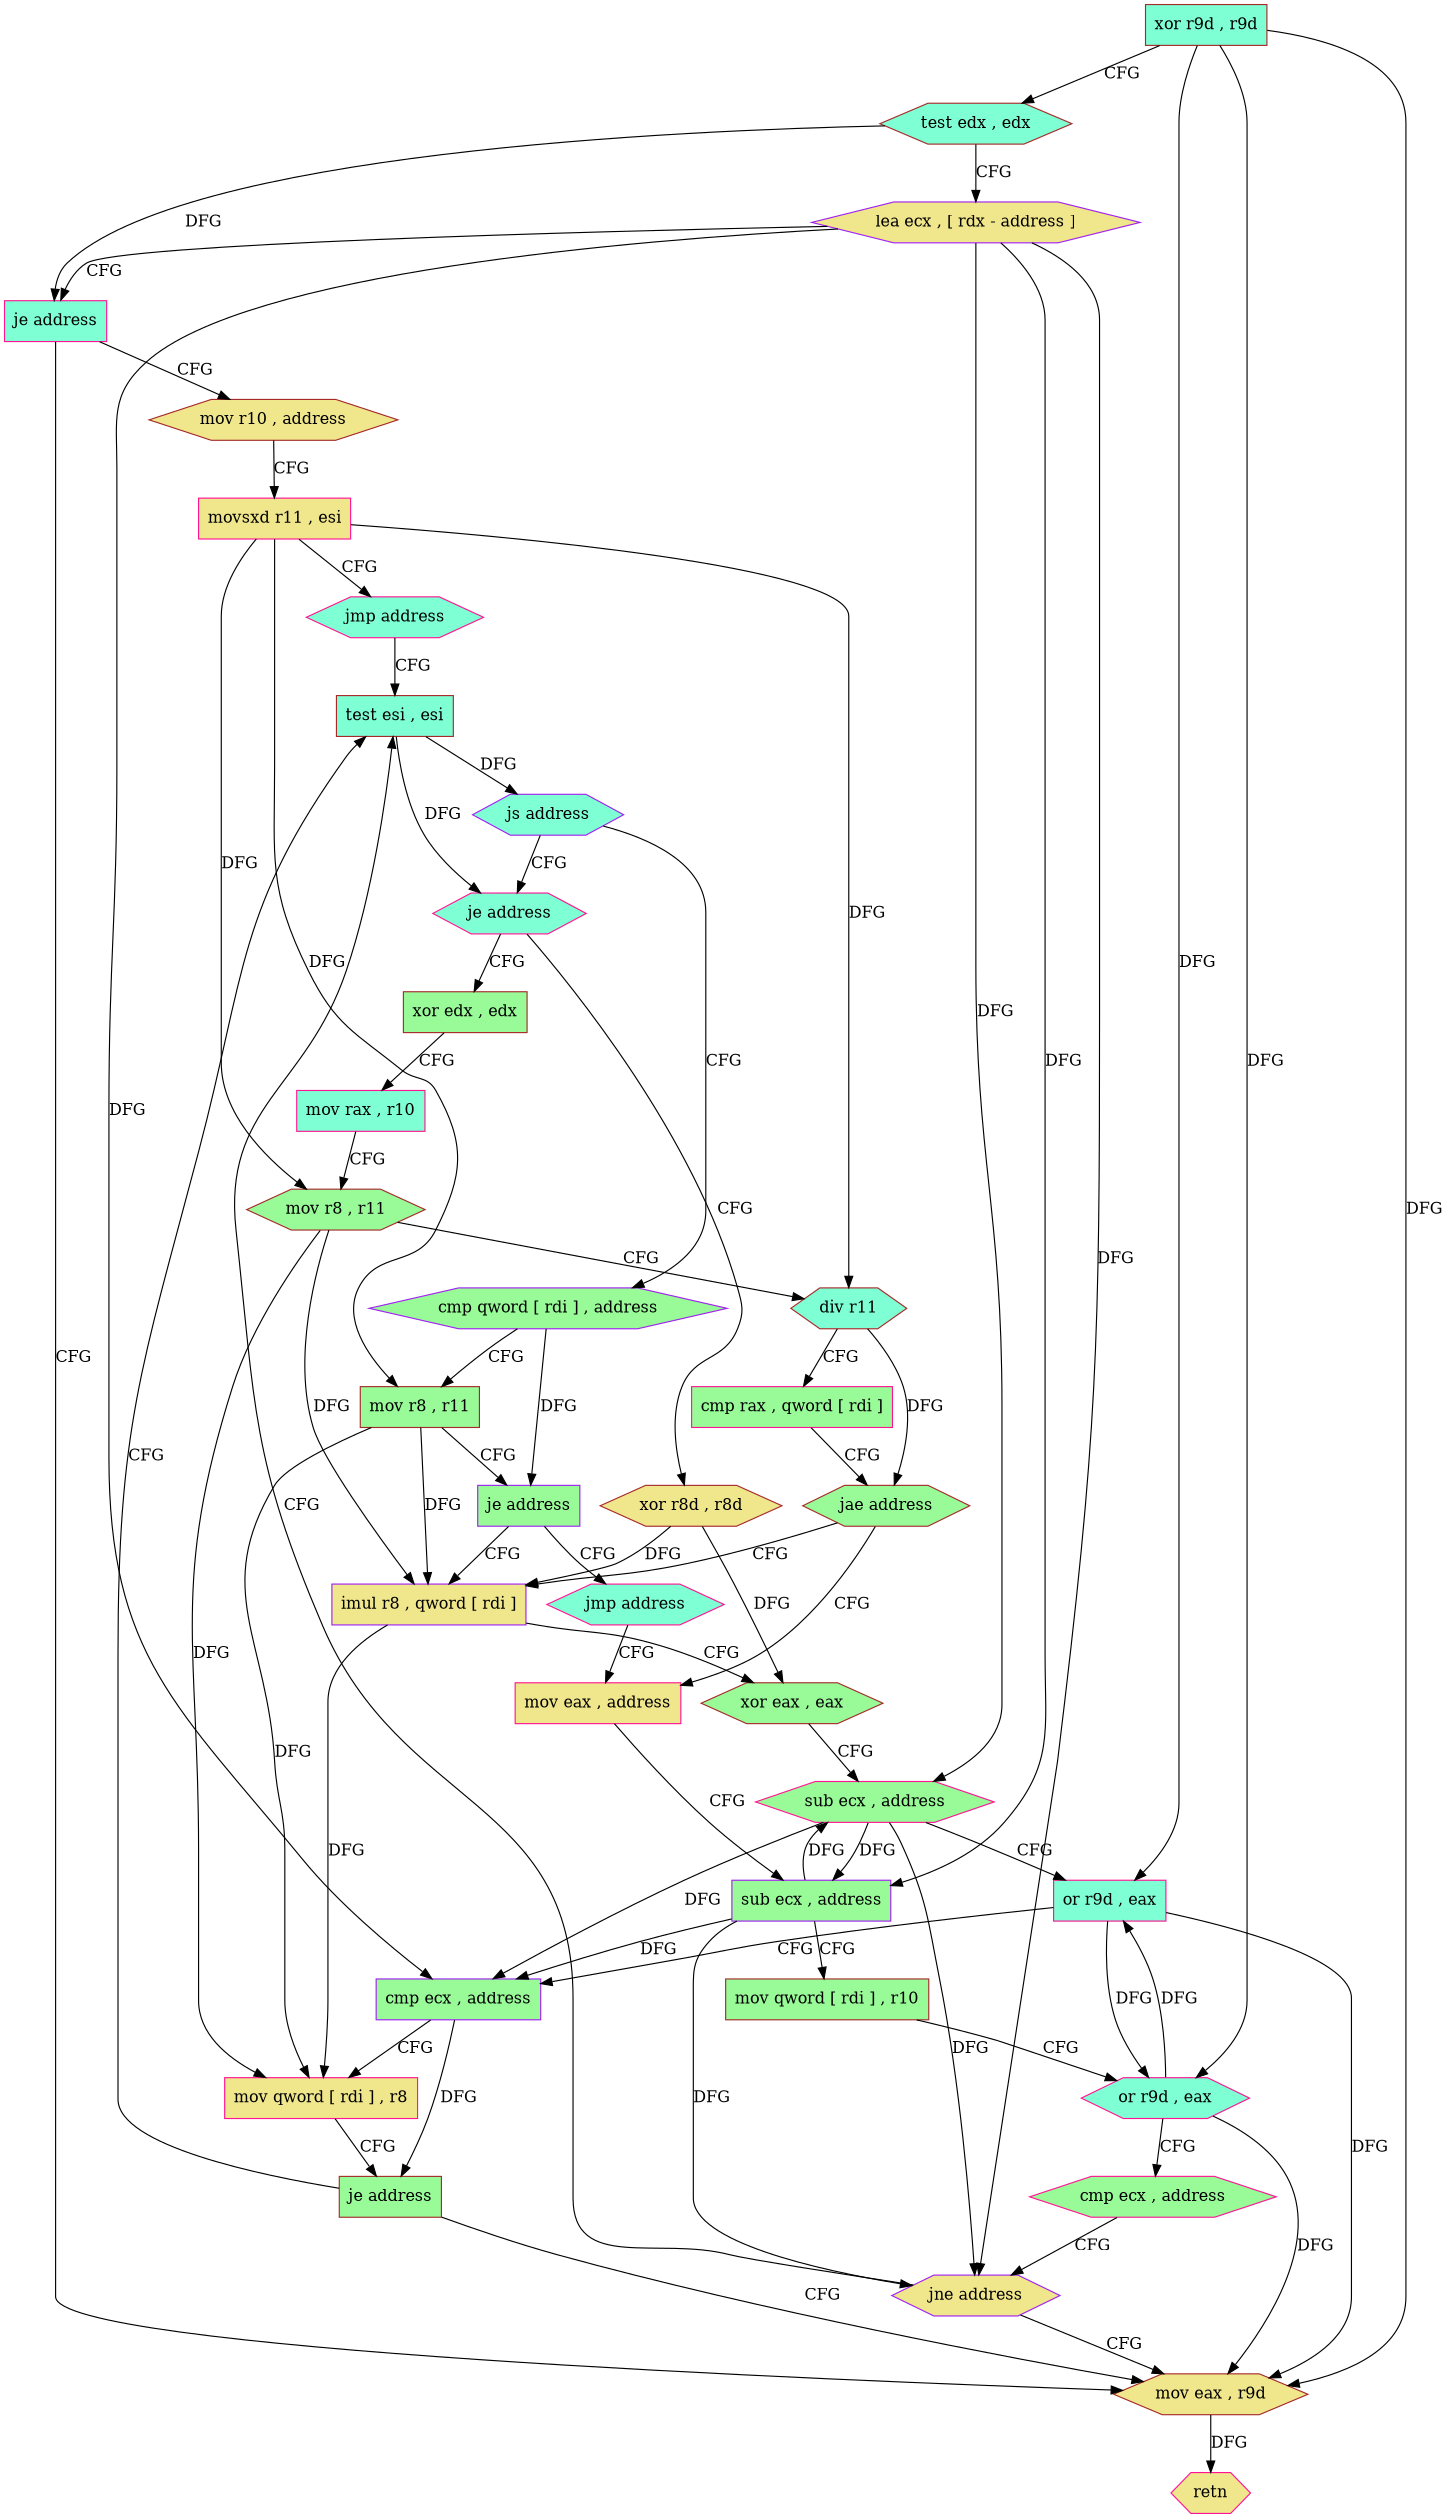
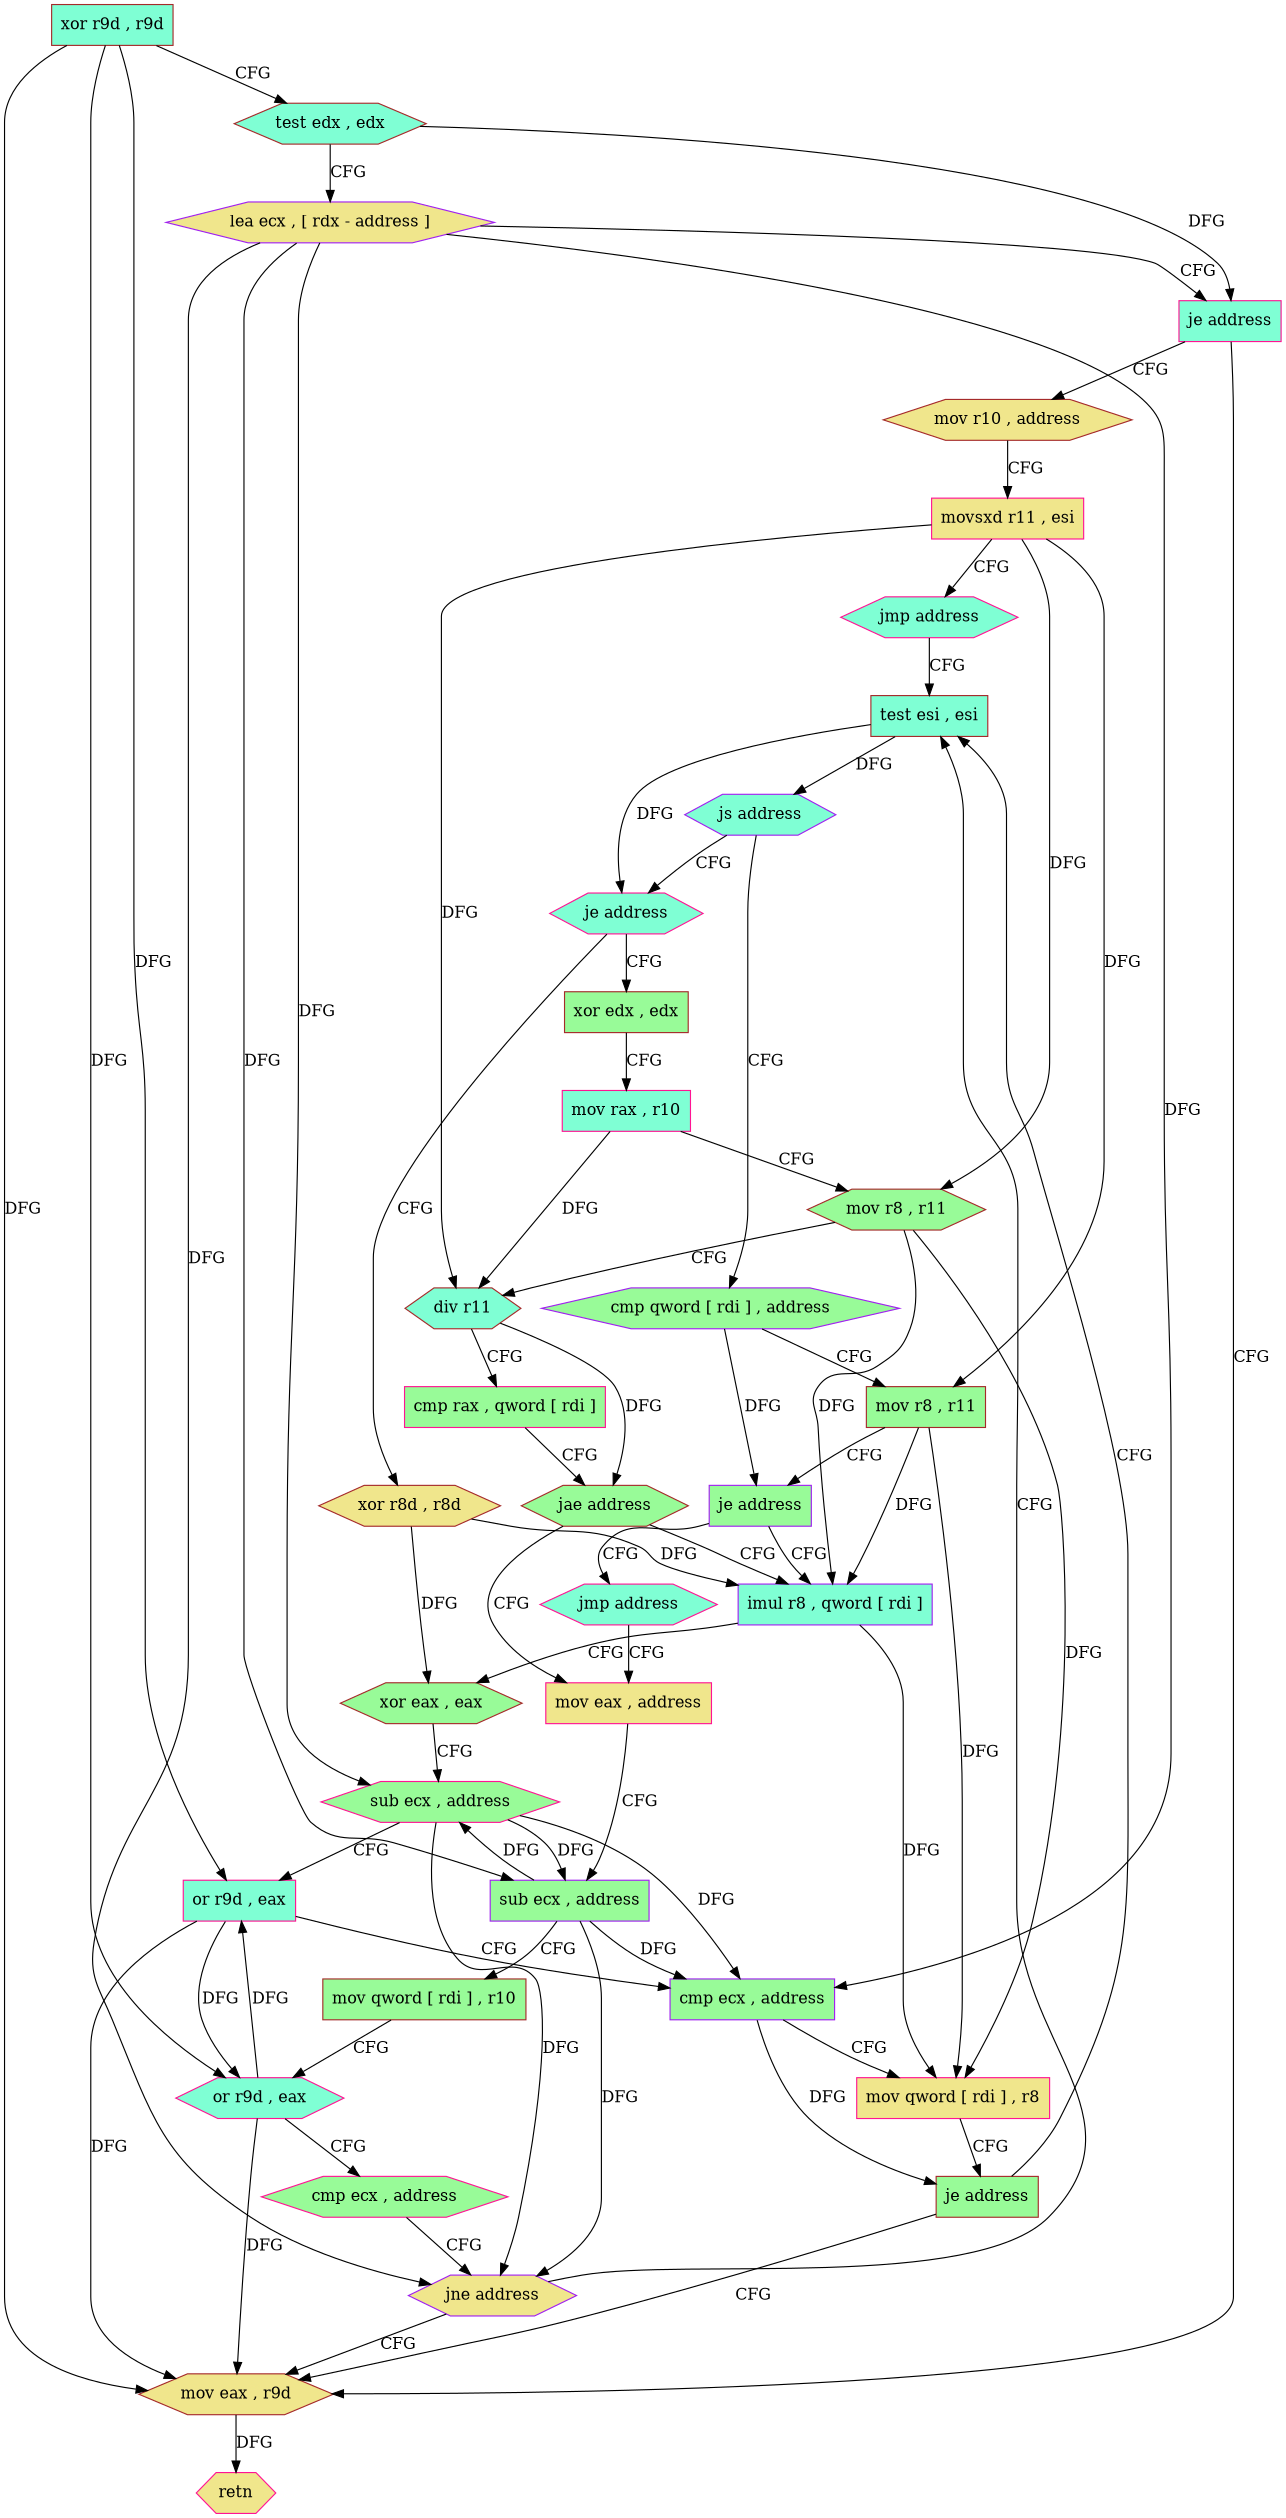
none -> (548, 1205)
(429, 1604) -> (835, 1604)
